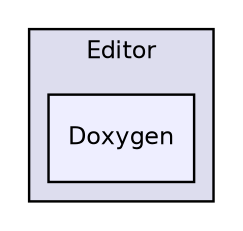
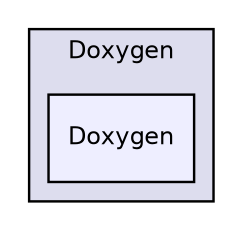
(121, 52) -> (121, 52)
